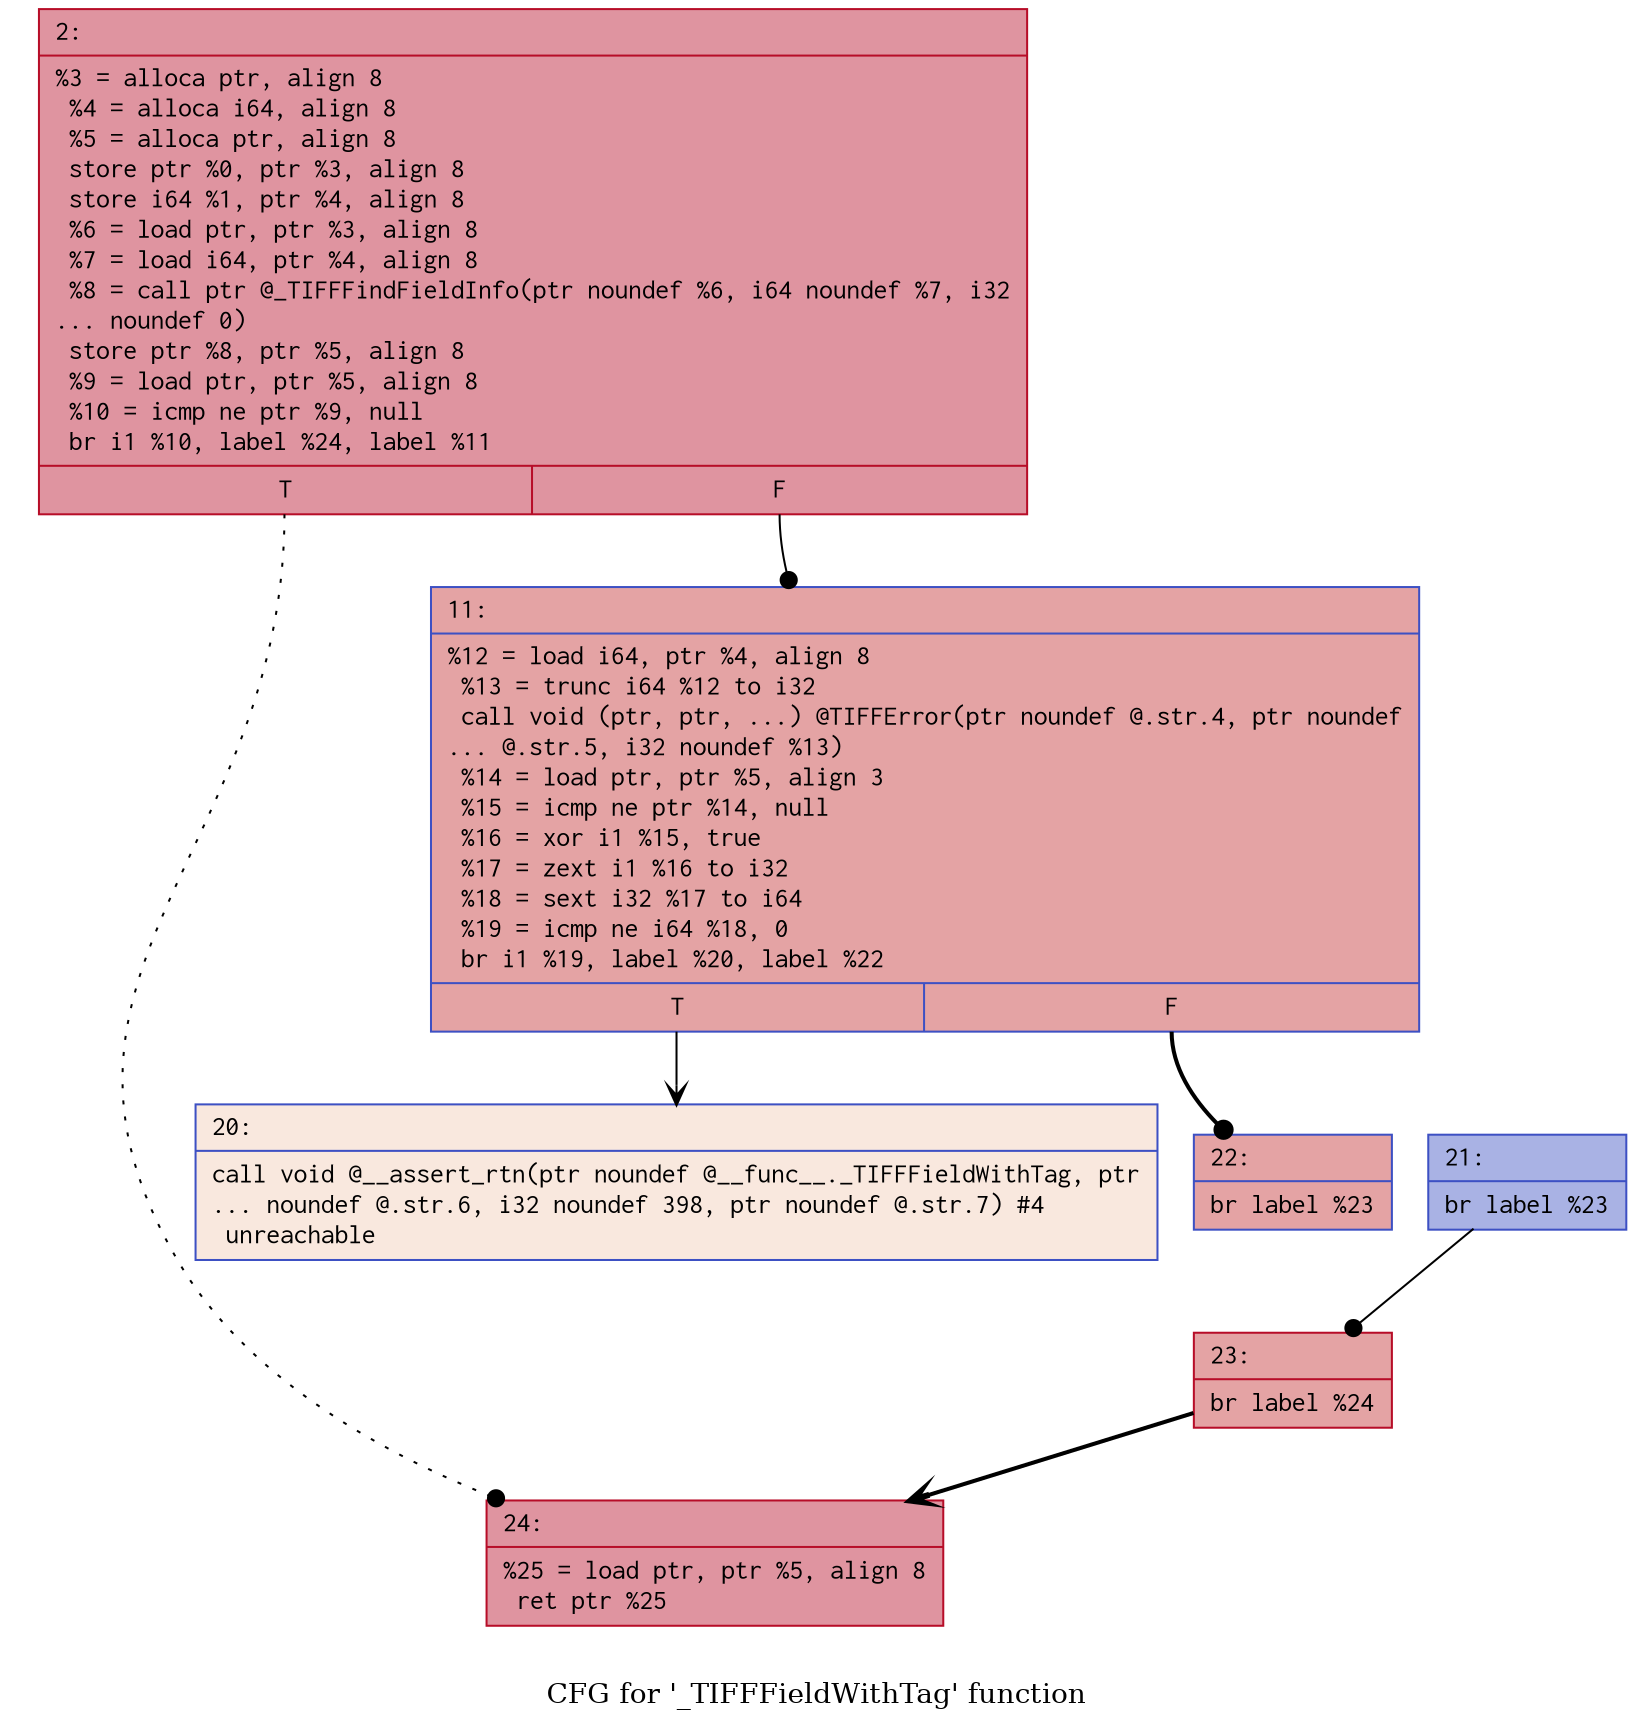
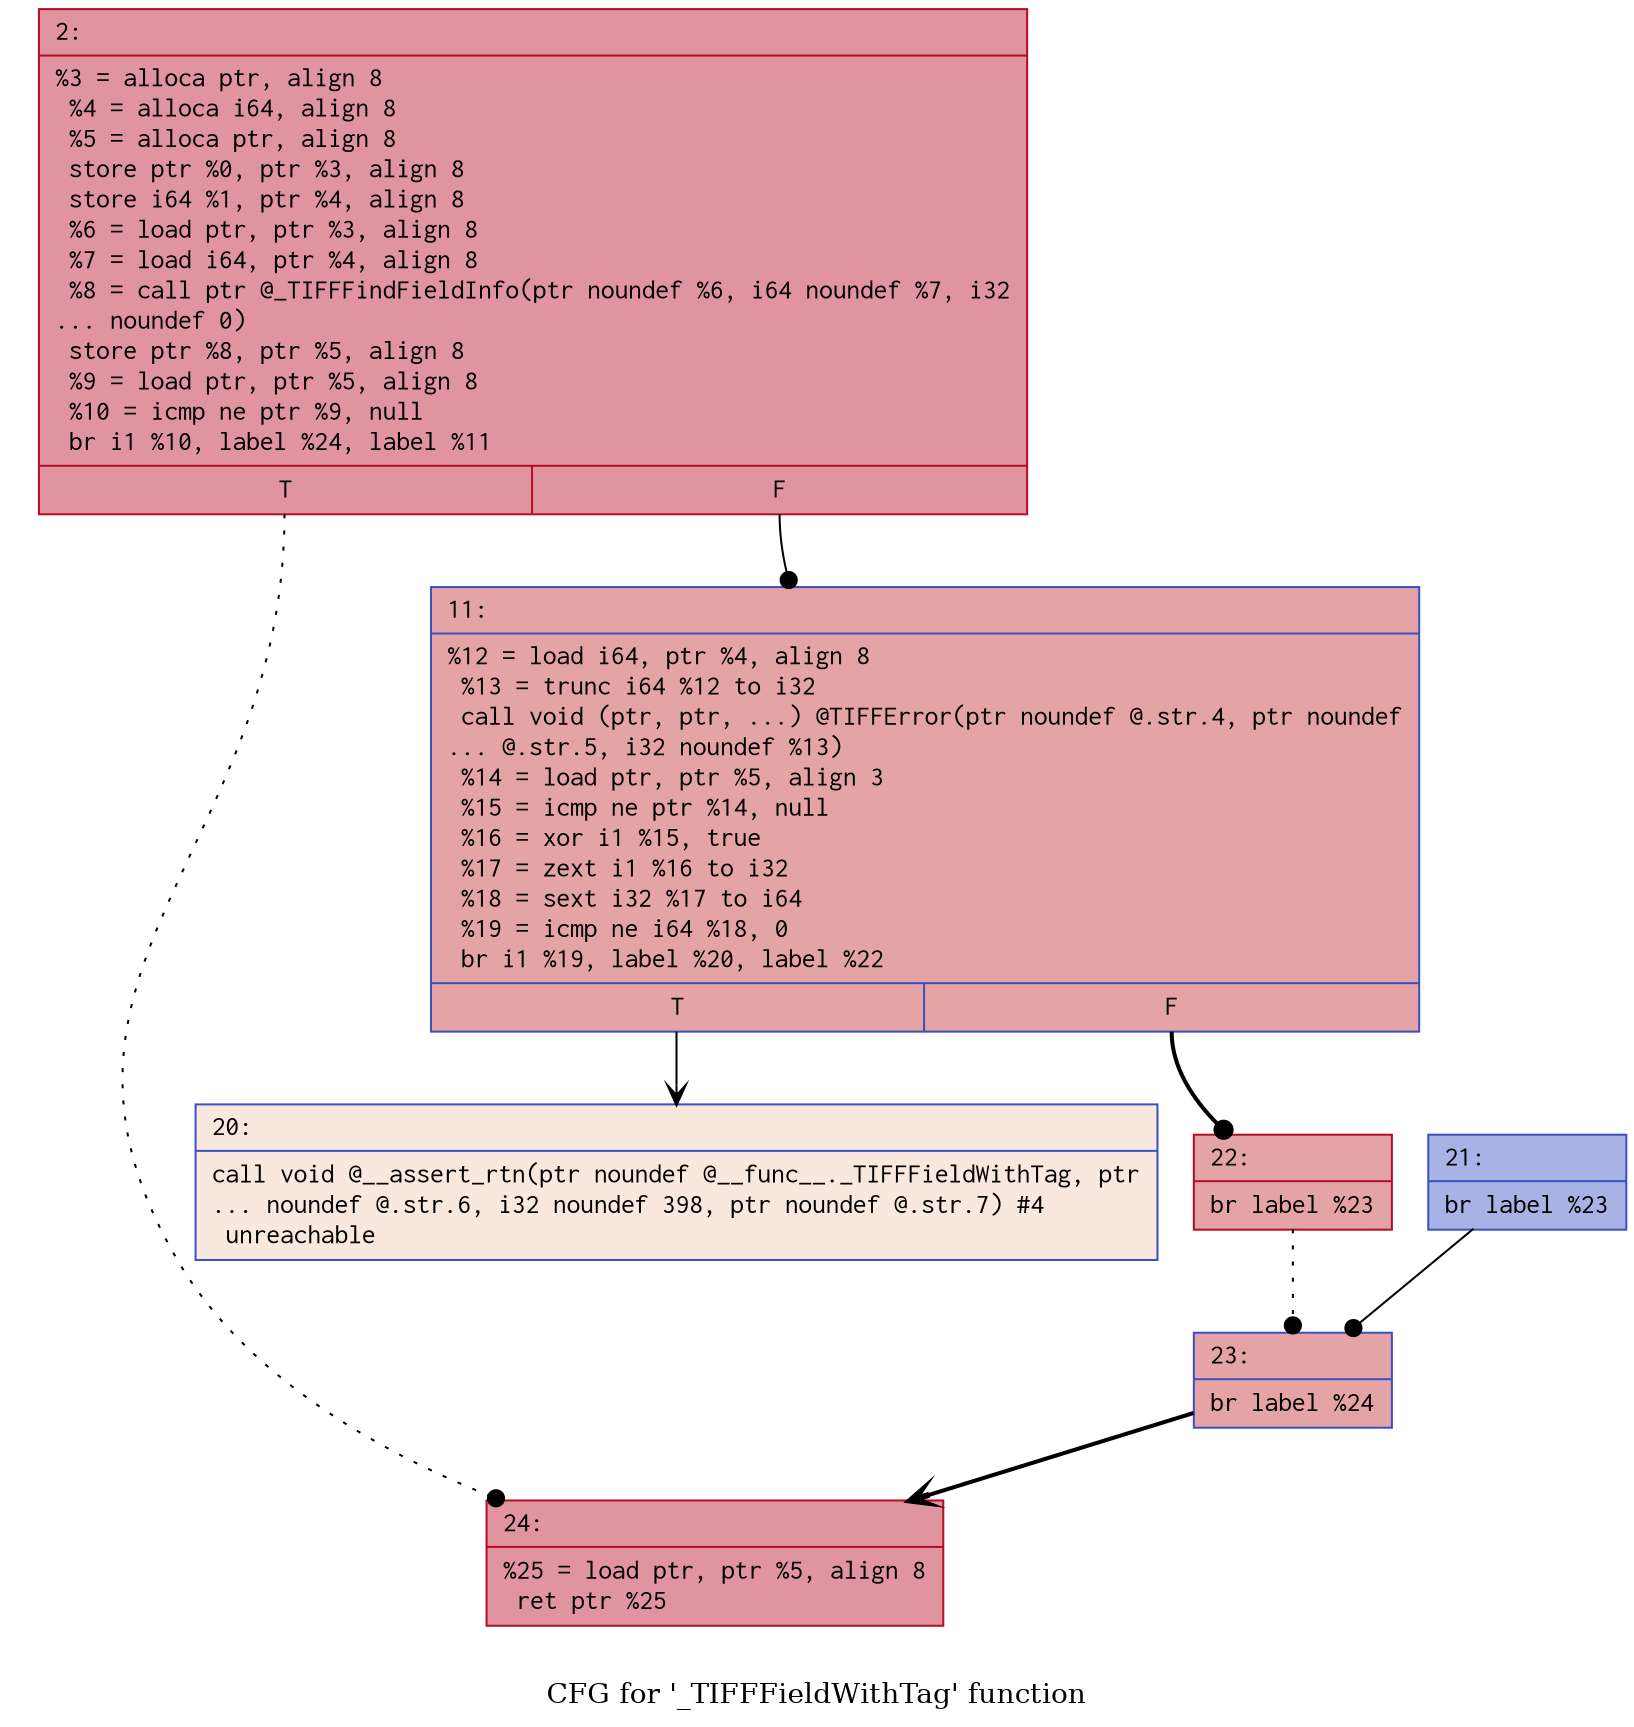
(1293, 1182) -> (1293, 1182)
none -> (1293, 1273)
(1293, 1380) -> (1293, 1380)
